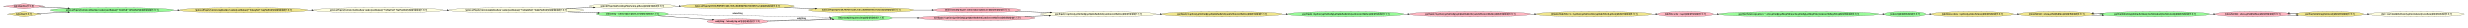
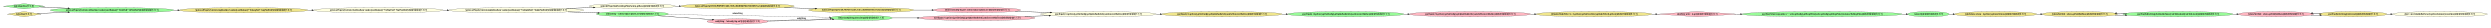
(24, 6) -> (24, 6)
(1685, 14) -> (1697, 14)
